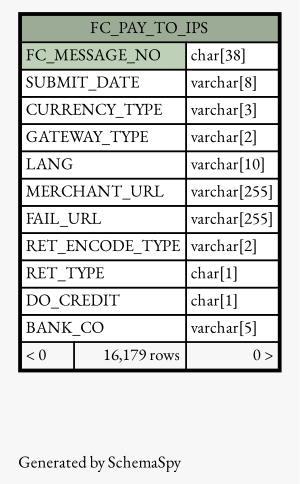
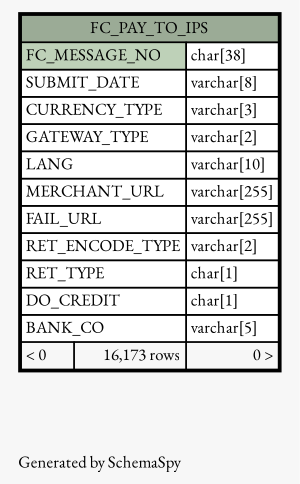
(142, 355) -> (142, 355)
